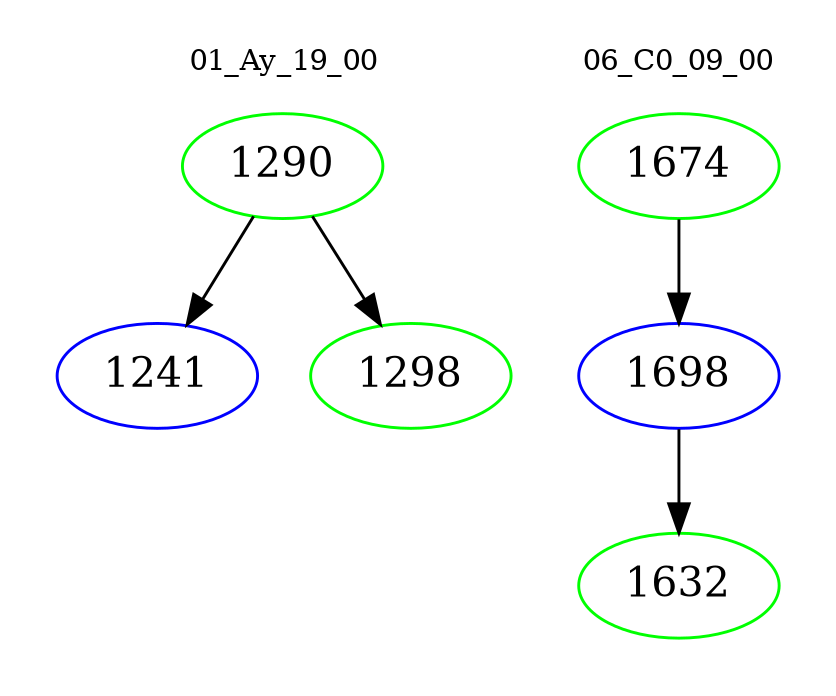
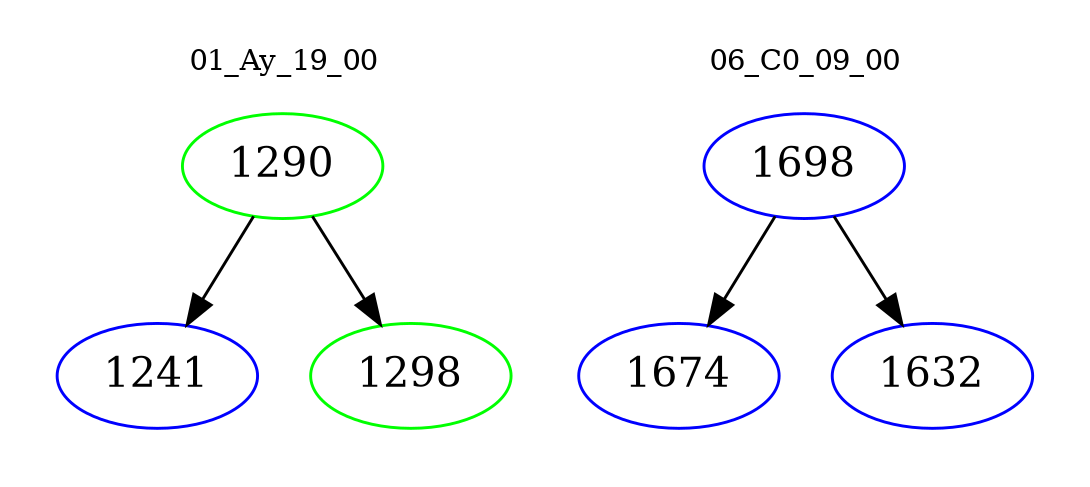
(679, 166) -> (679, 376)
(679, 257) -> (750, 258)
(679, 586) -> (932, 376)
